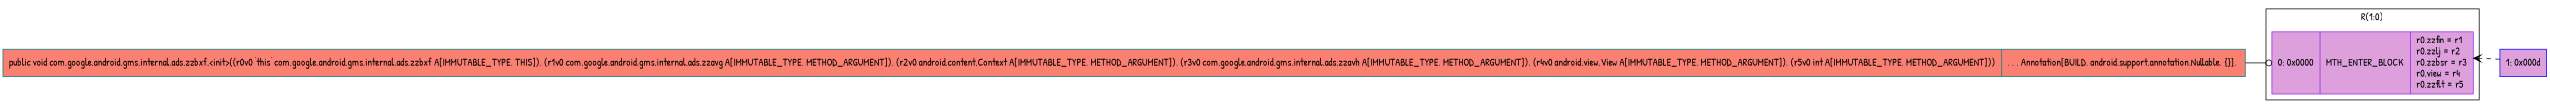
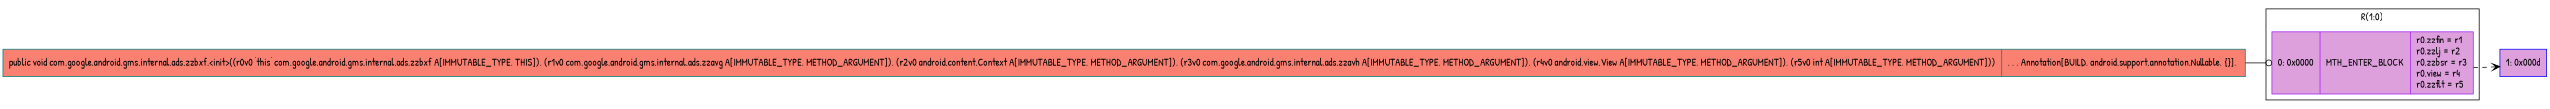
(2490, 59) -> (2484, 67)
